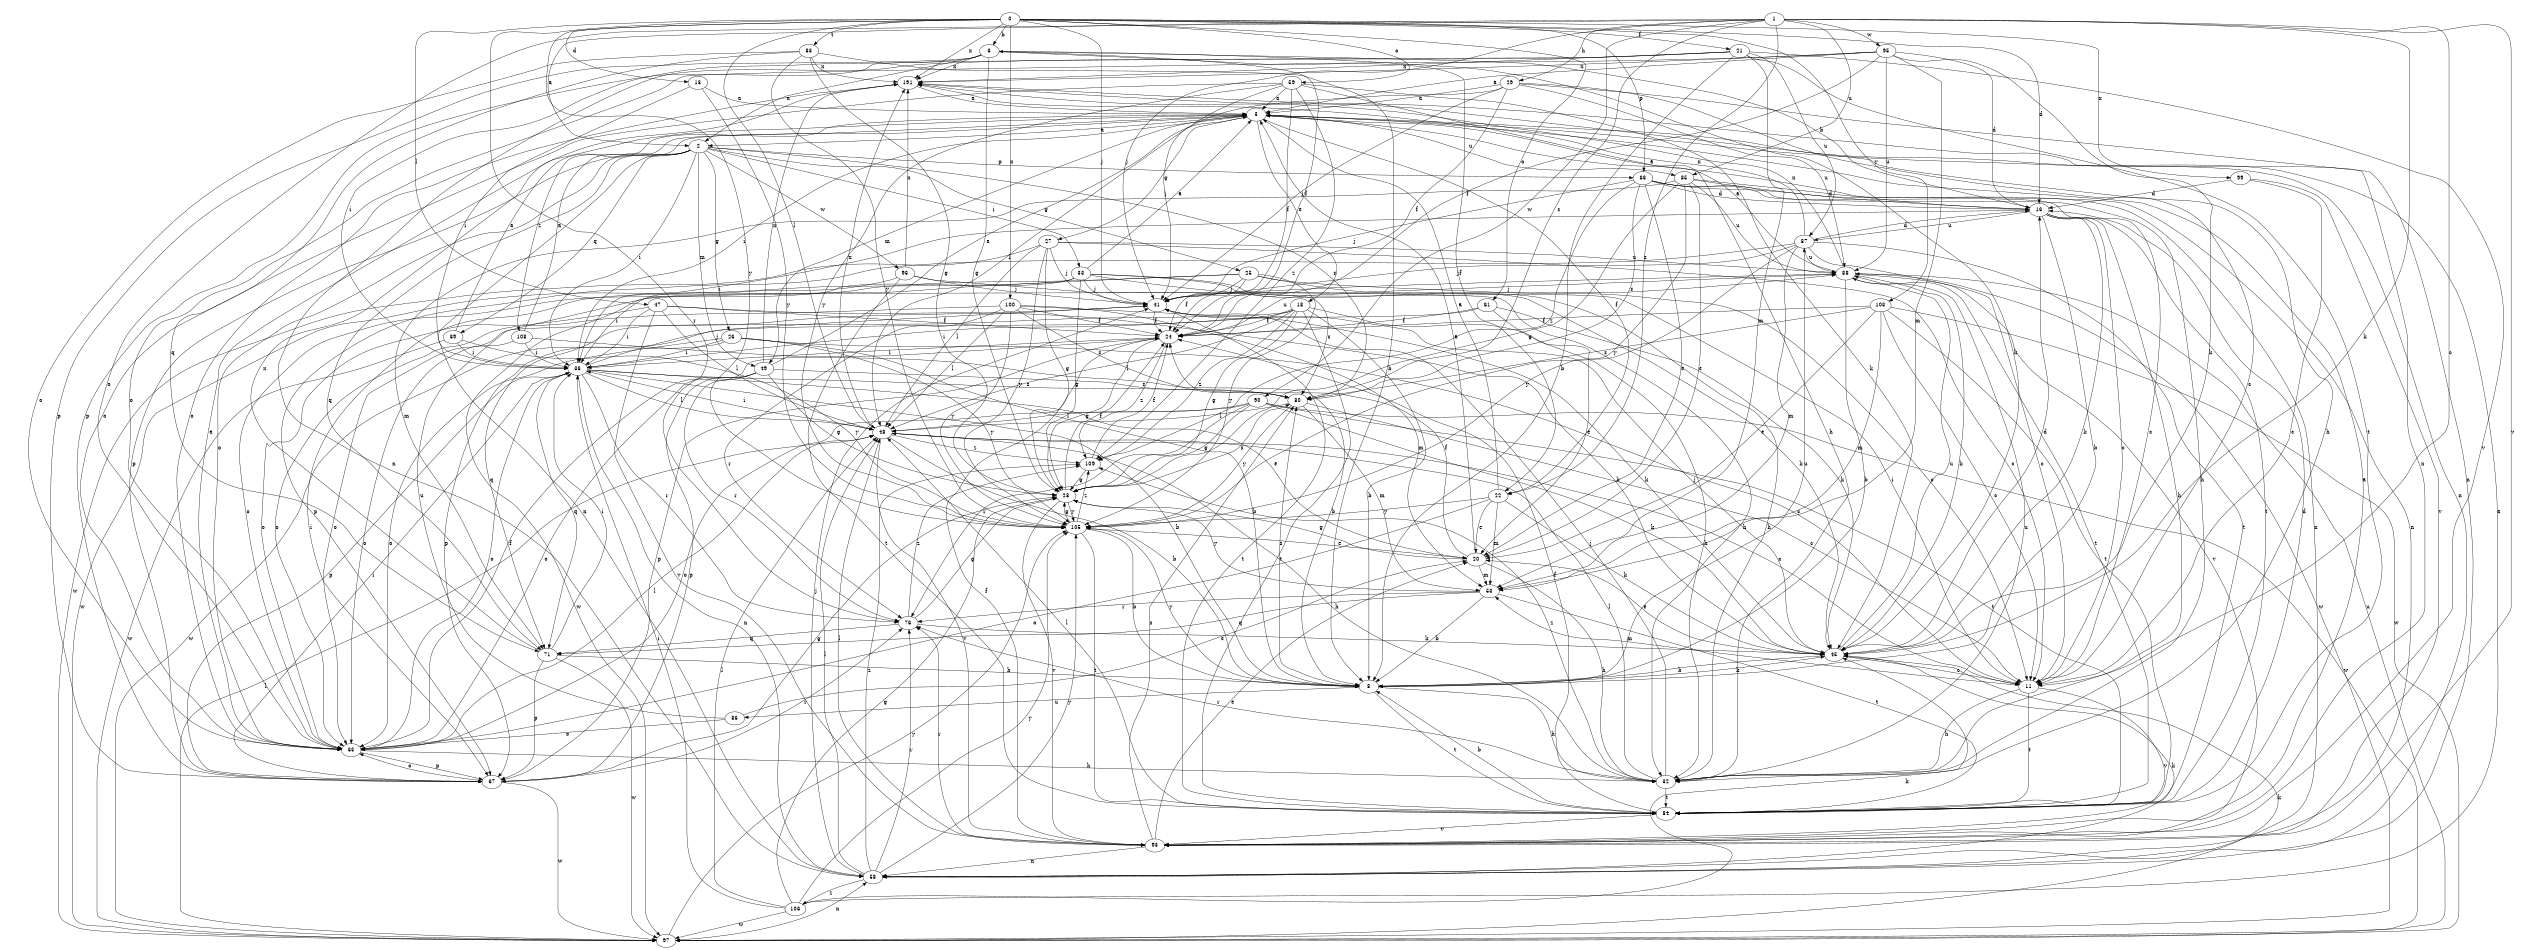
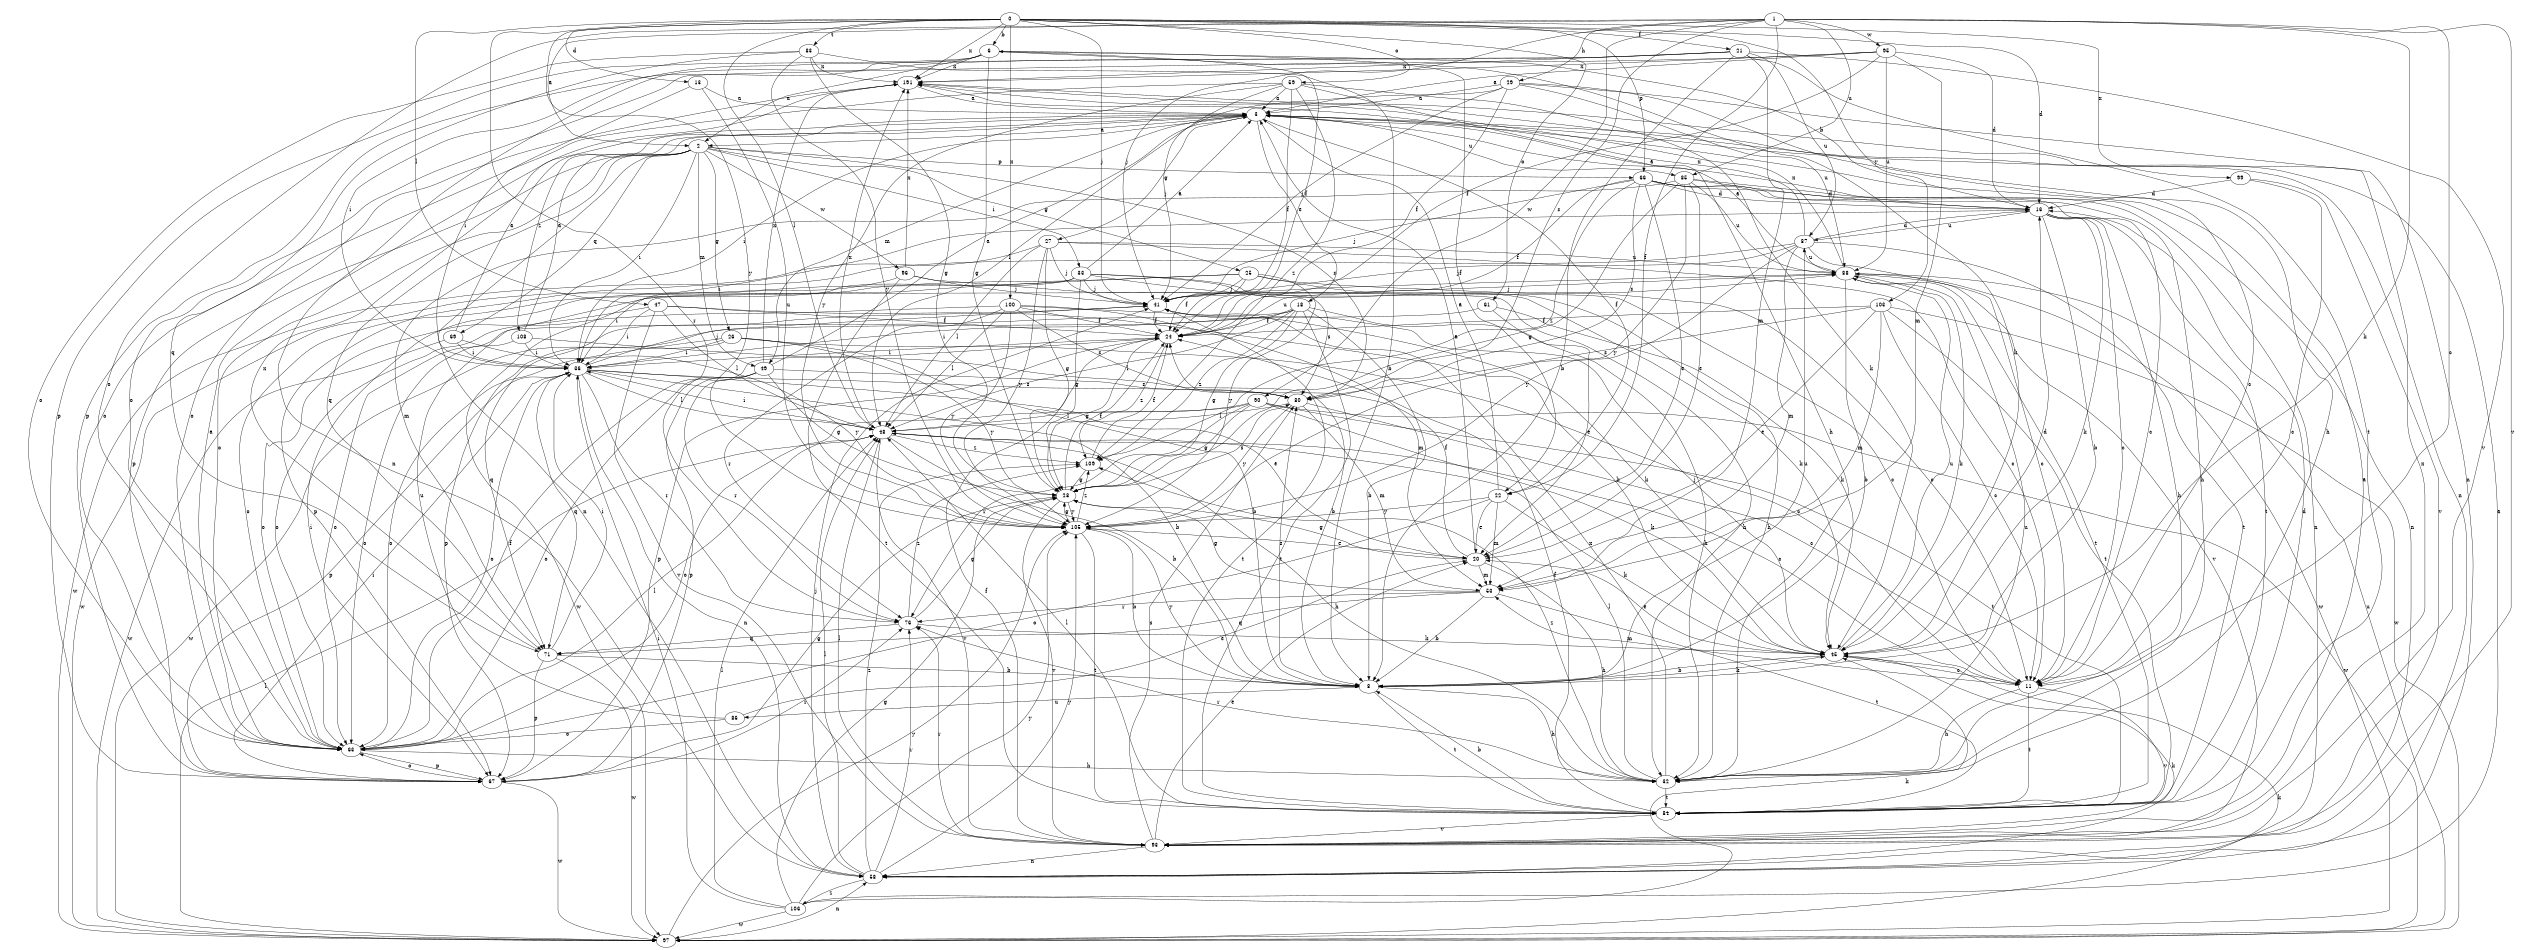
(1645, 258) -> (1645, 258)
(789, 305) -> (789, 305)
(1338, 326) -> (1479, 277)
(2209, 356) -> none
(1893, 480) -> (1893, 480)
(1216, 544) -> (1216, 544)
(1591, 544) -> (1591, 544)
